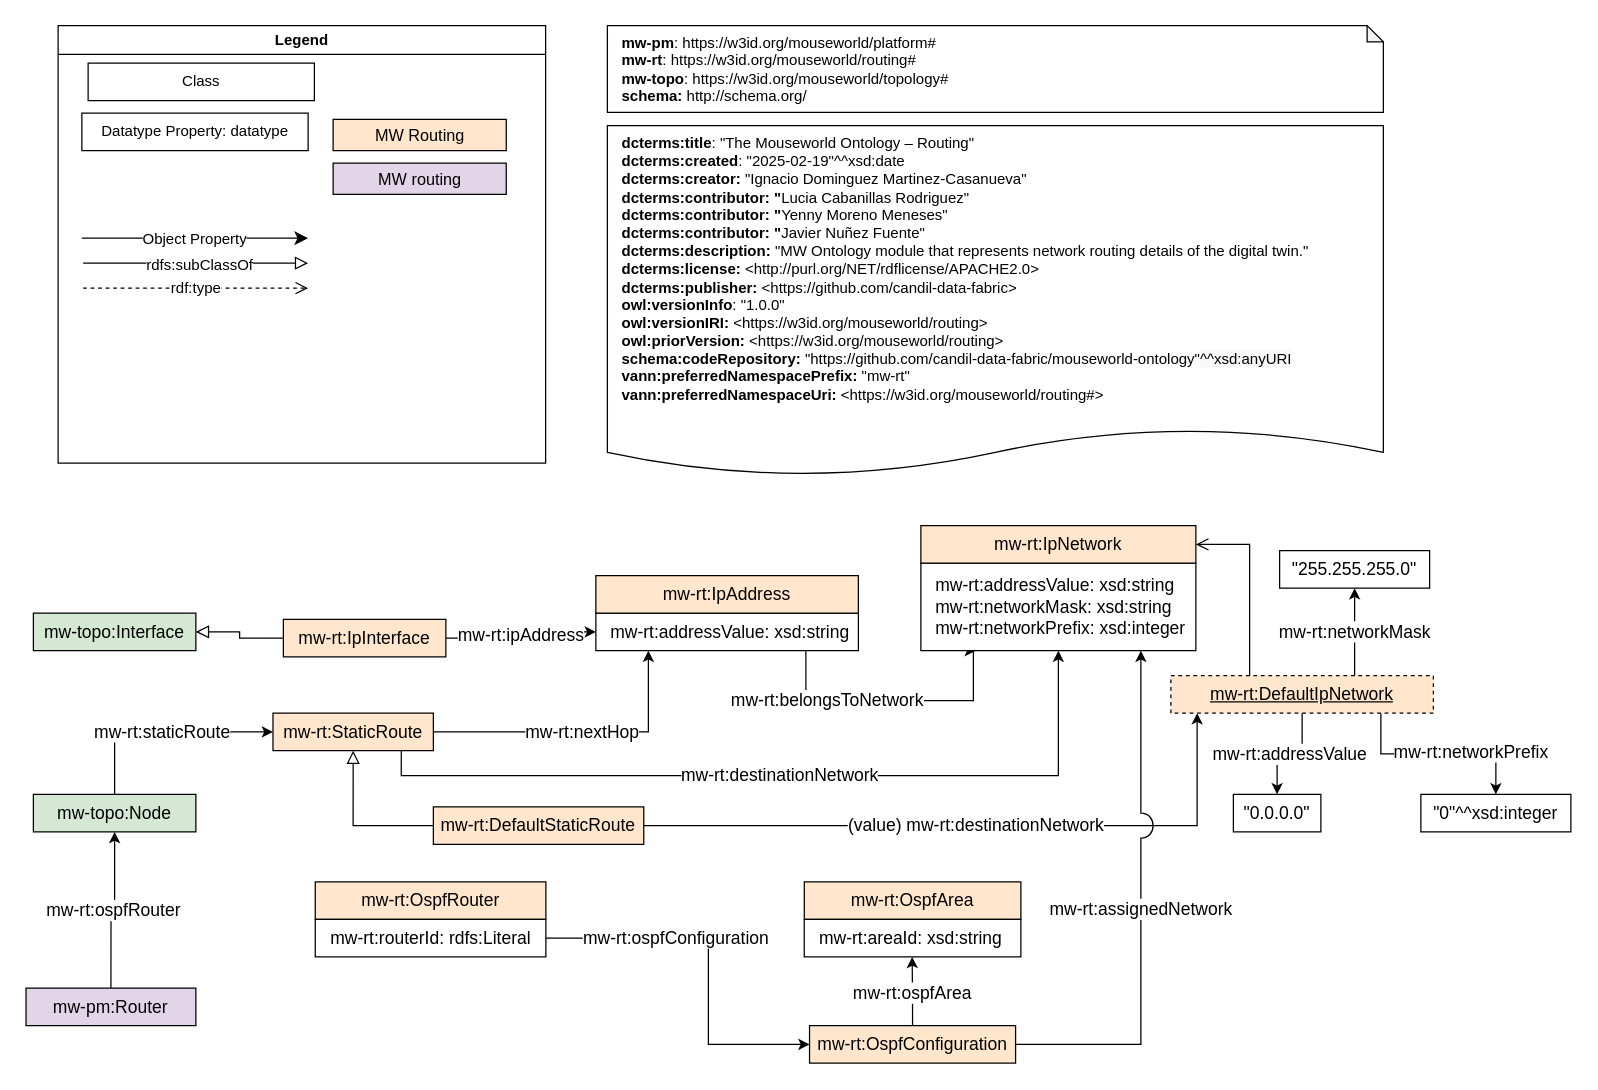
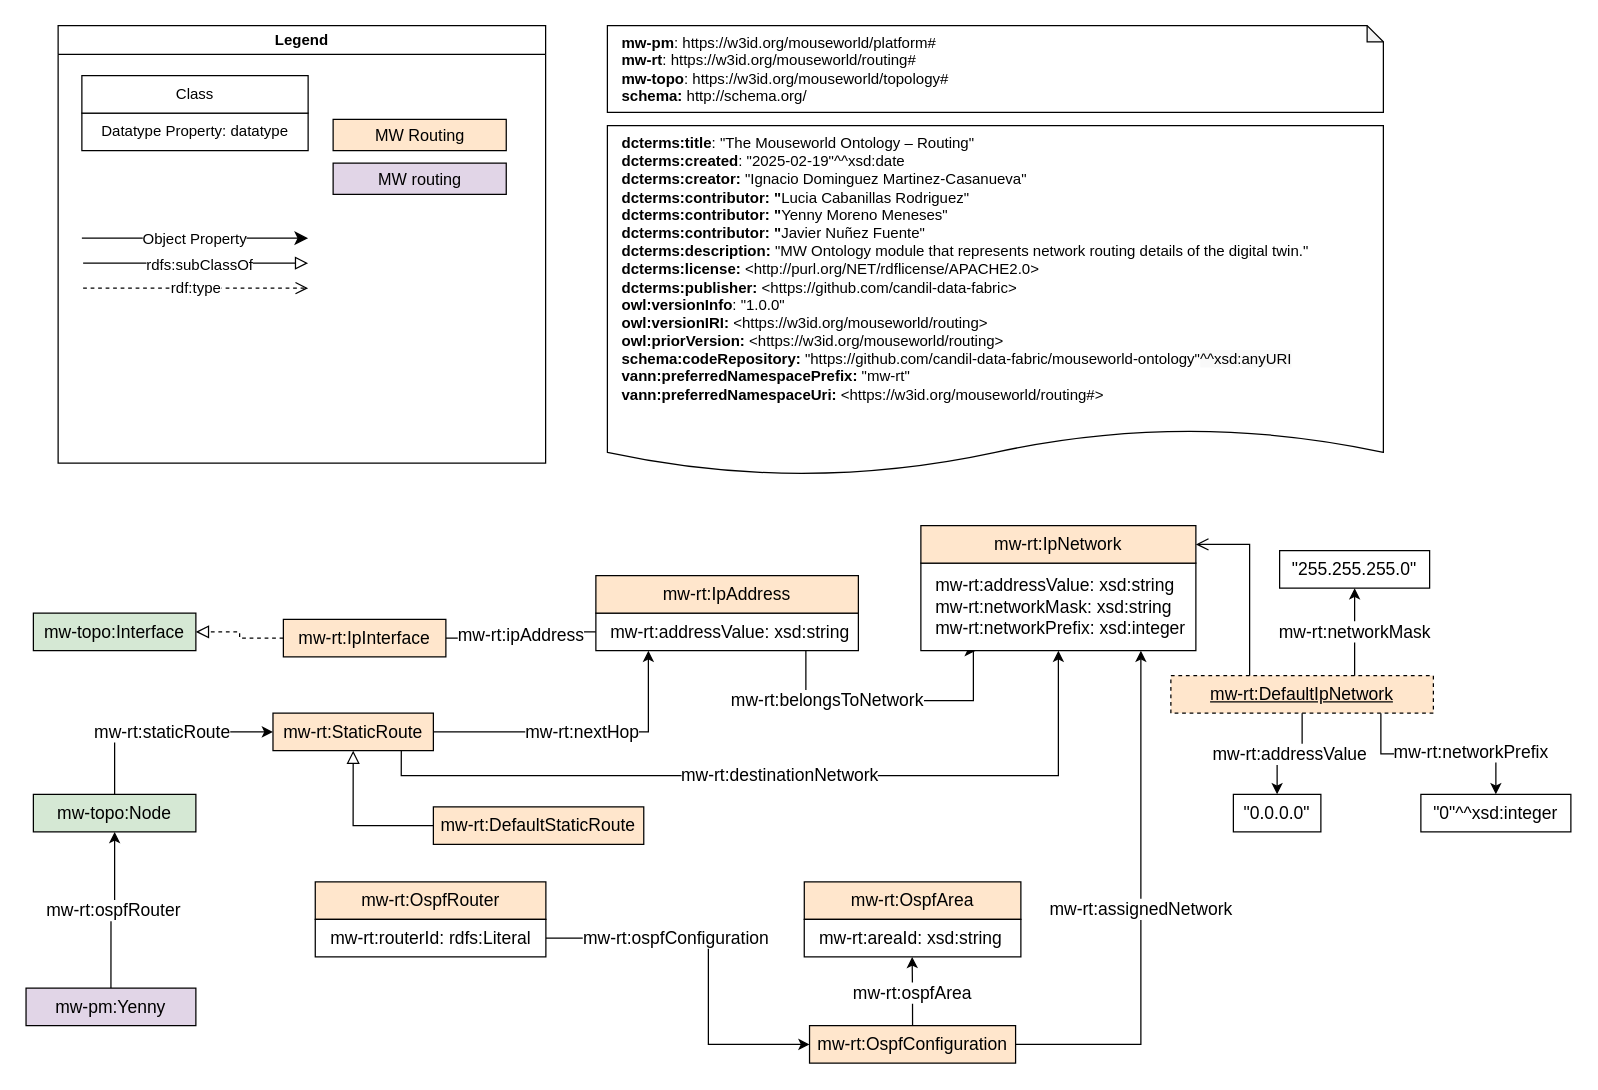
(201, 82) -> (195, 94)
(586, 632) -> (589, 632)
(241, 638) -> (241, 638)
(972, 826) -> none
(111, 1007) -> (111, 1007)
